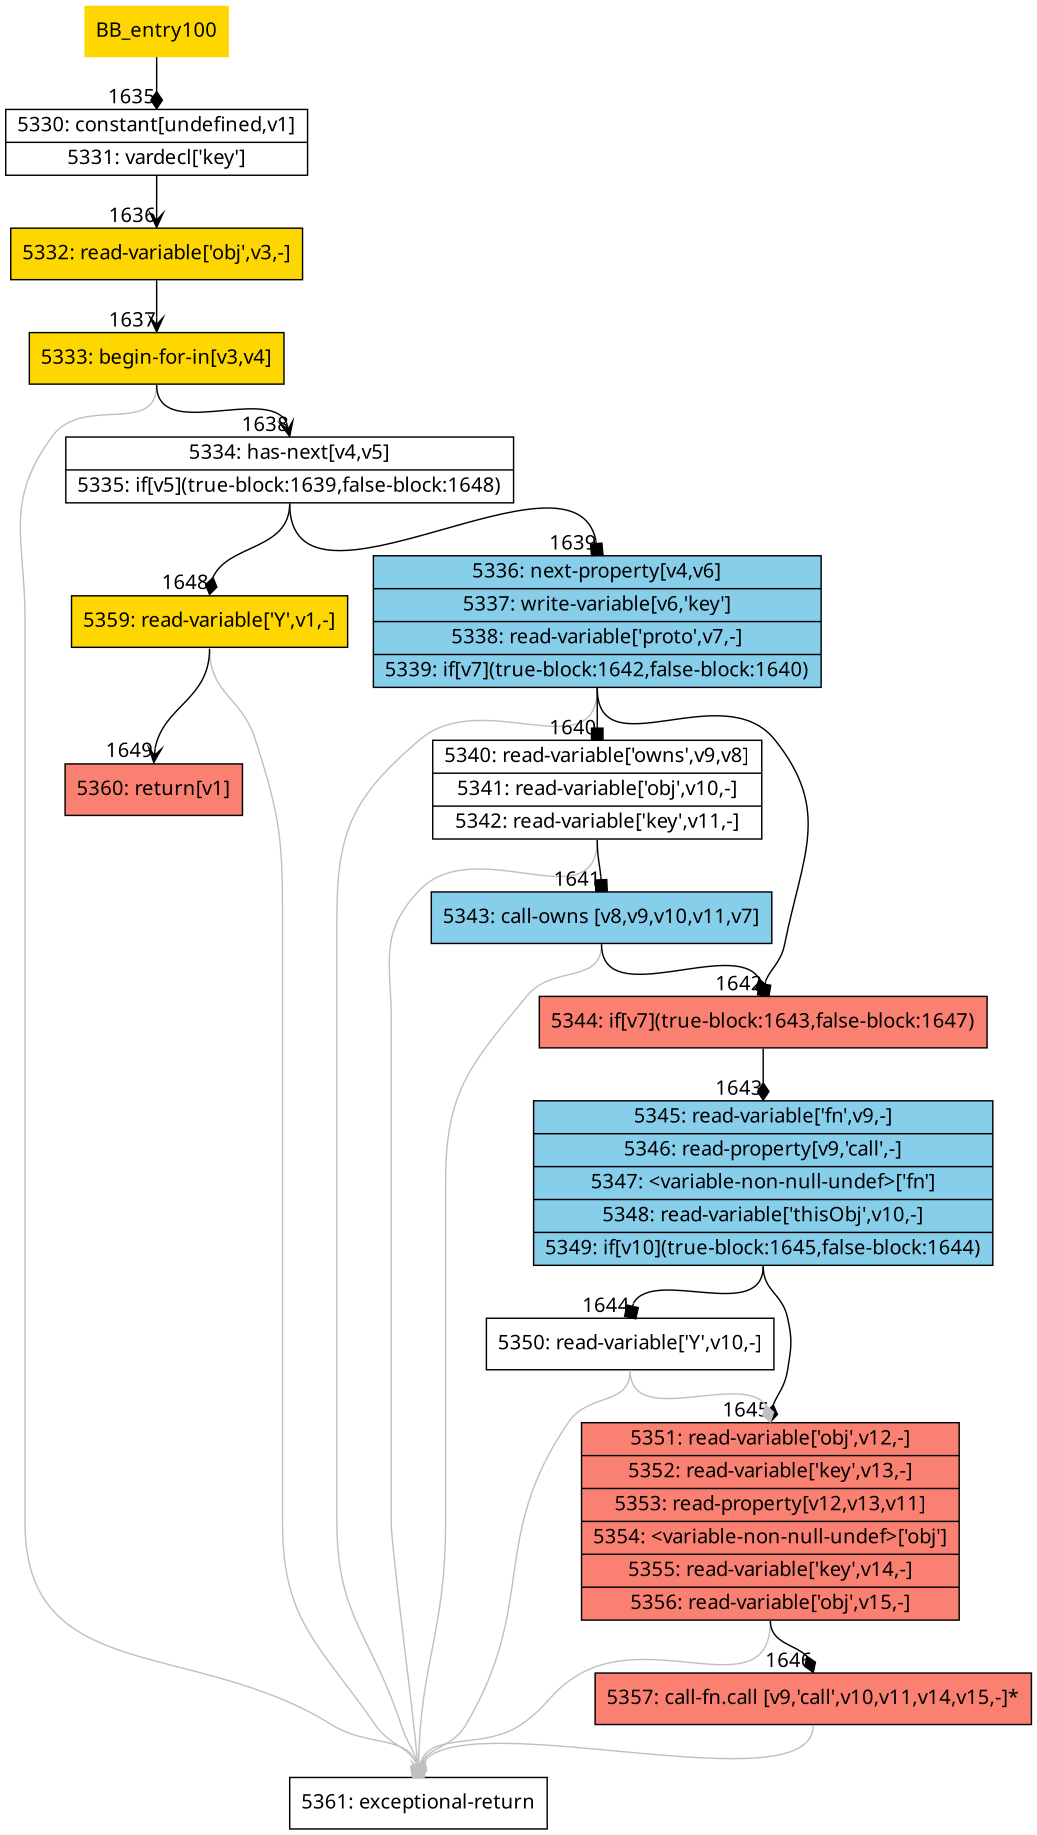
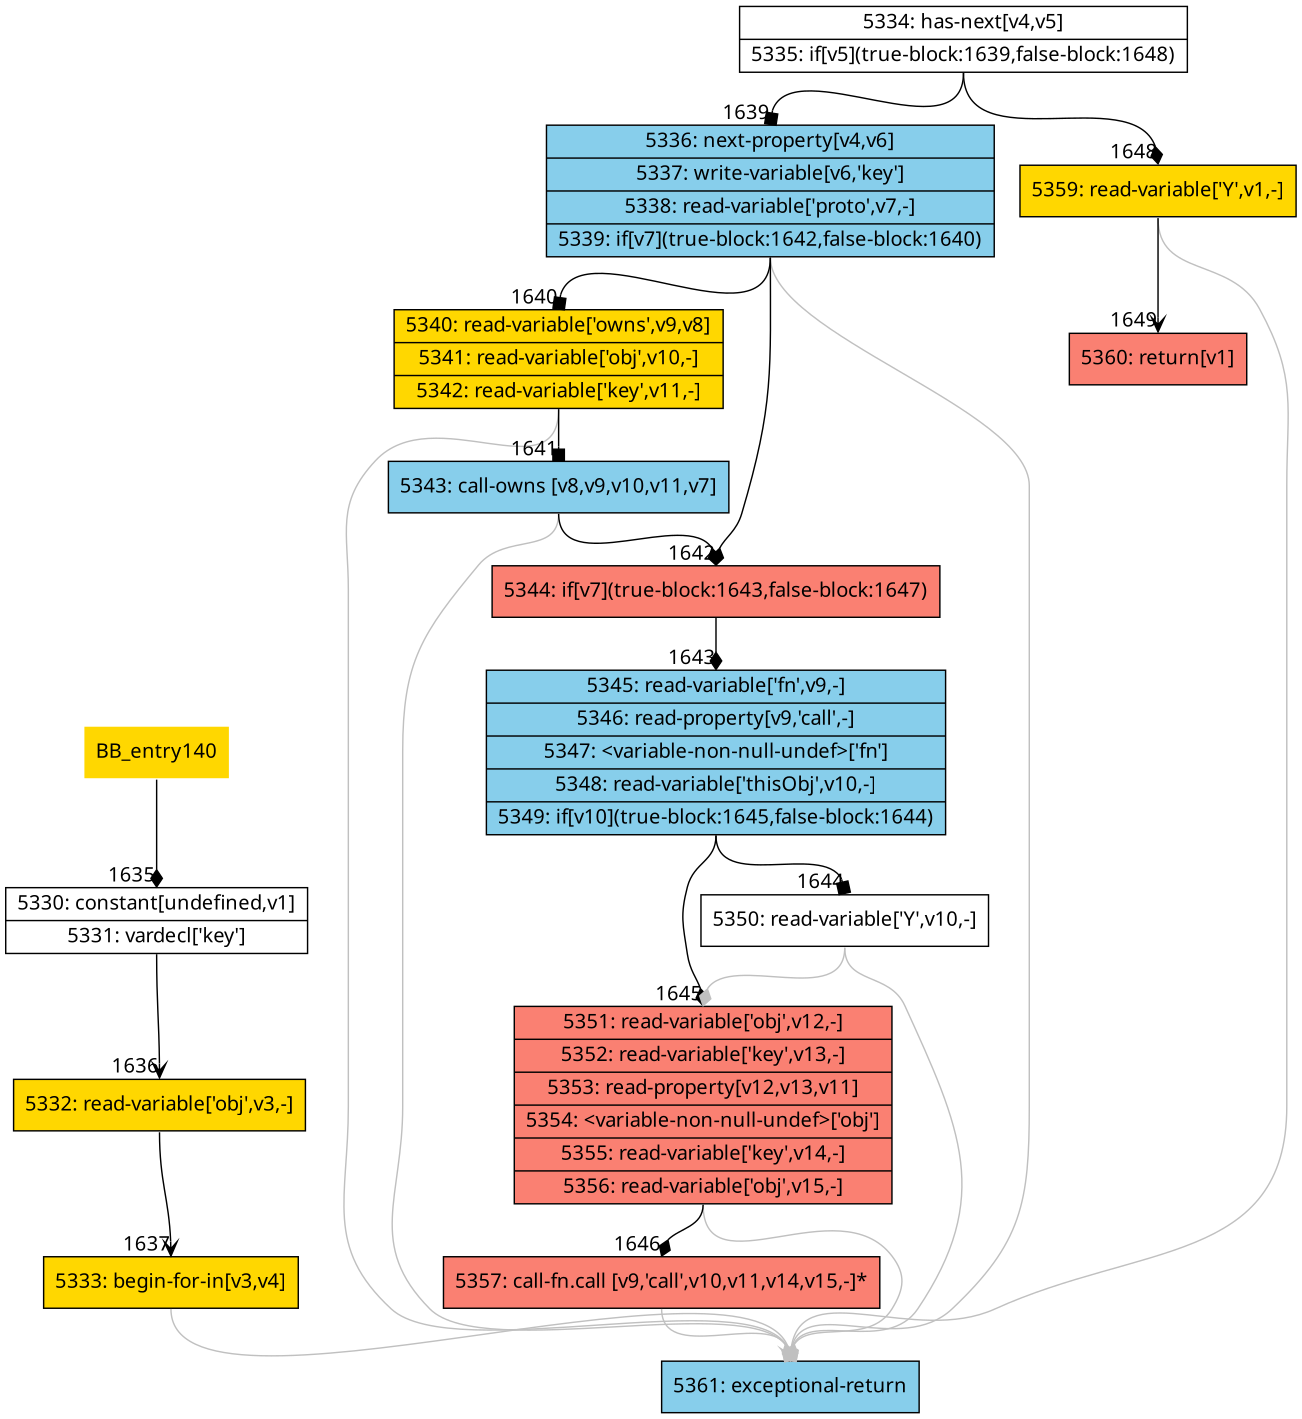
(157, 31) -> (157, 752)
(216, 411) -> none
(789, 761) -> (766, 408)
(597, 790) -> (559, 359)
(418, 1803) -> (790, 1387)
